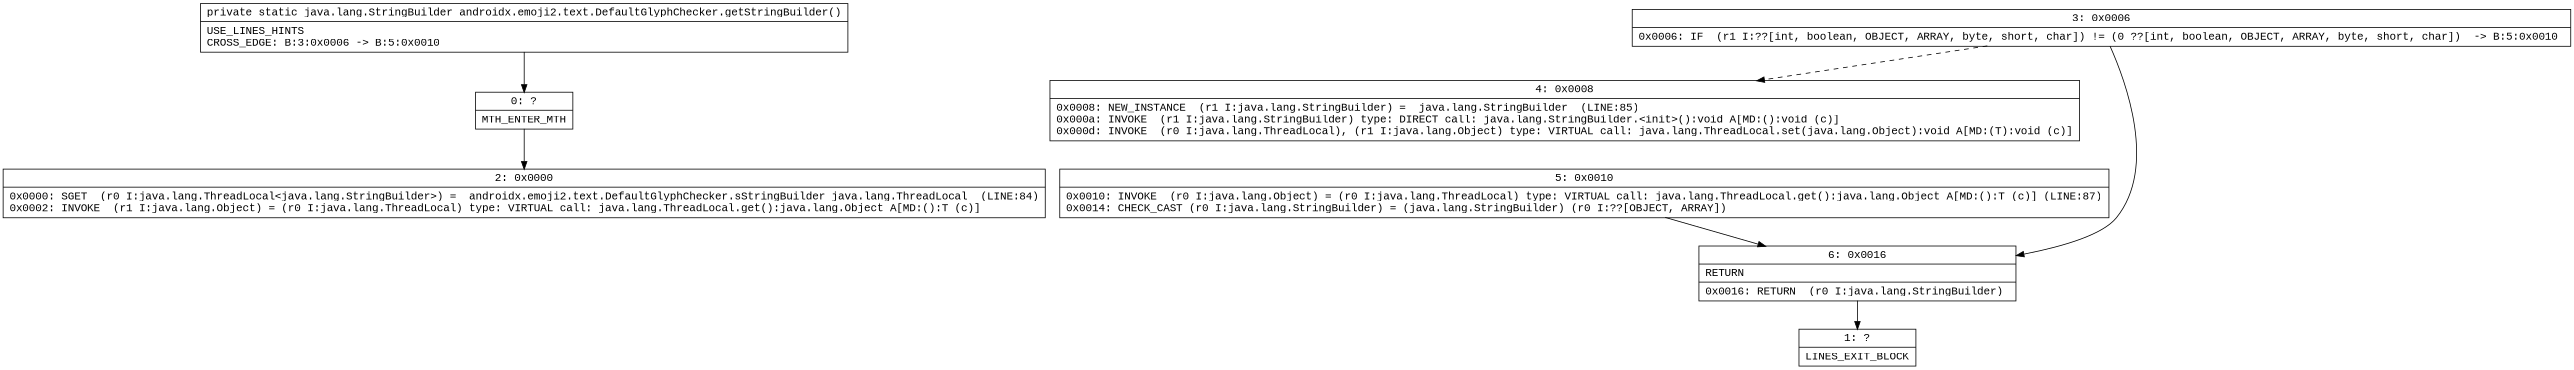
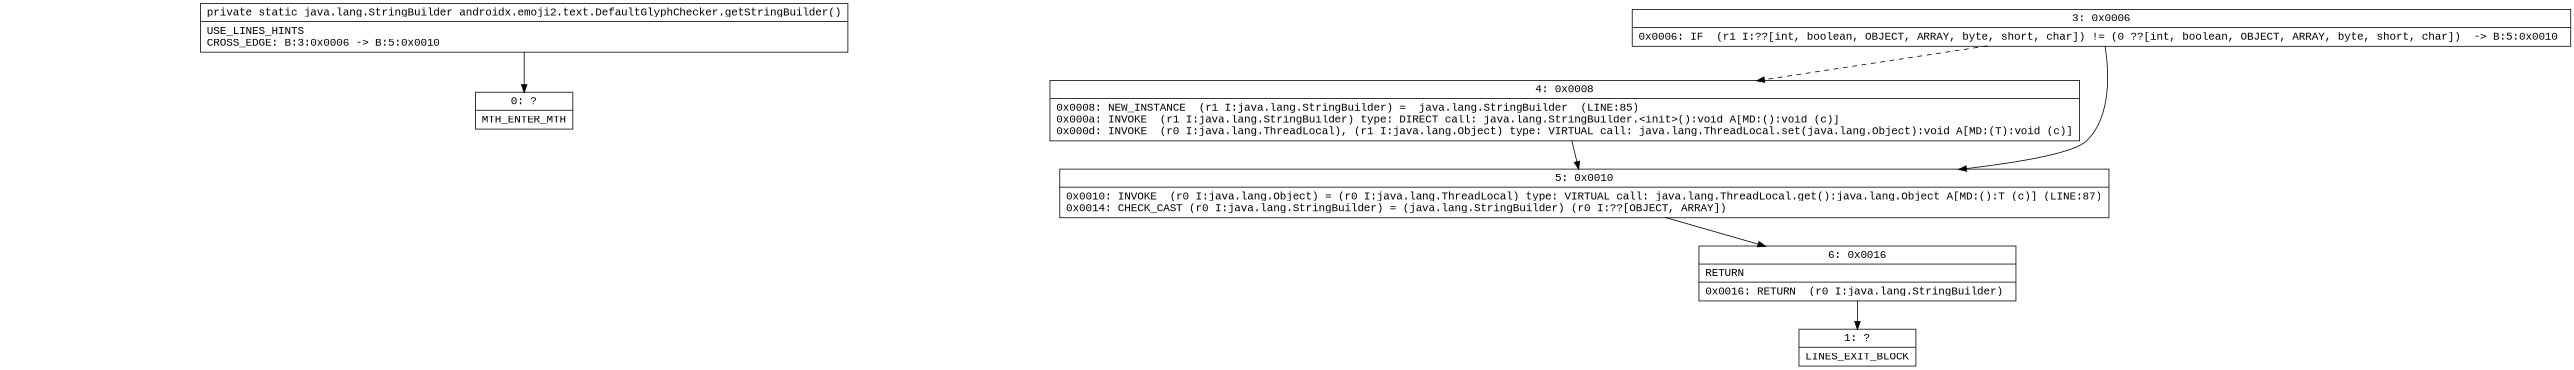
none -> (1574, 151)
(2133, 182) -> (2076, 147)
(524, 193) -> none
